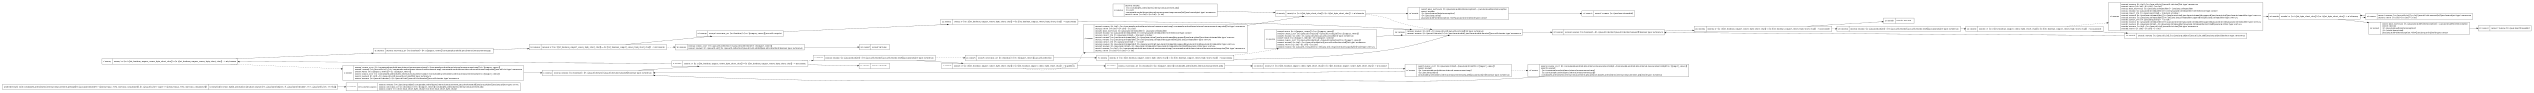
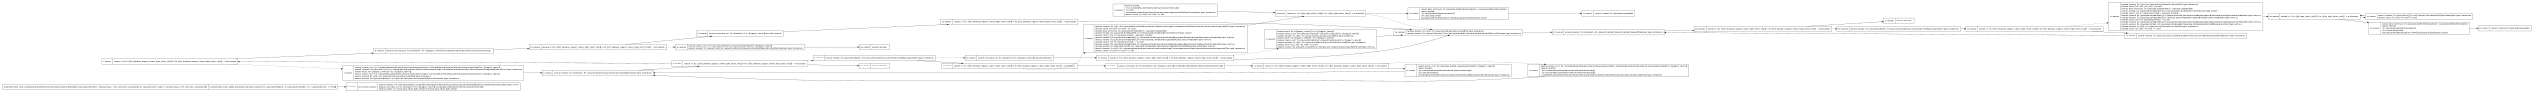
(1519, 71) -> (1463, 62)
